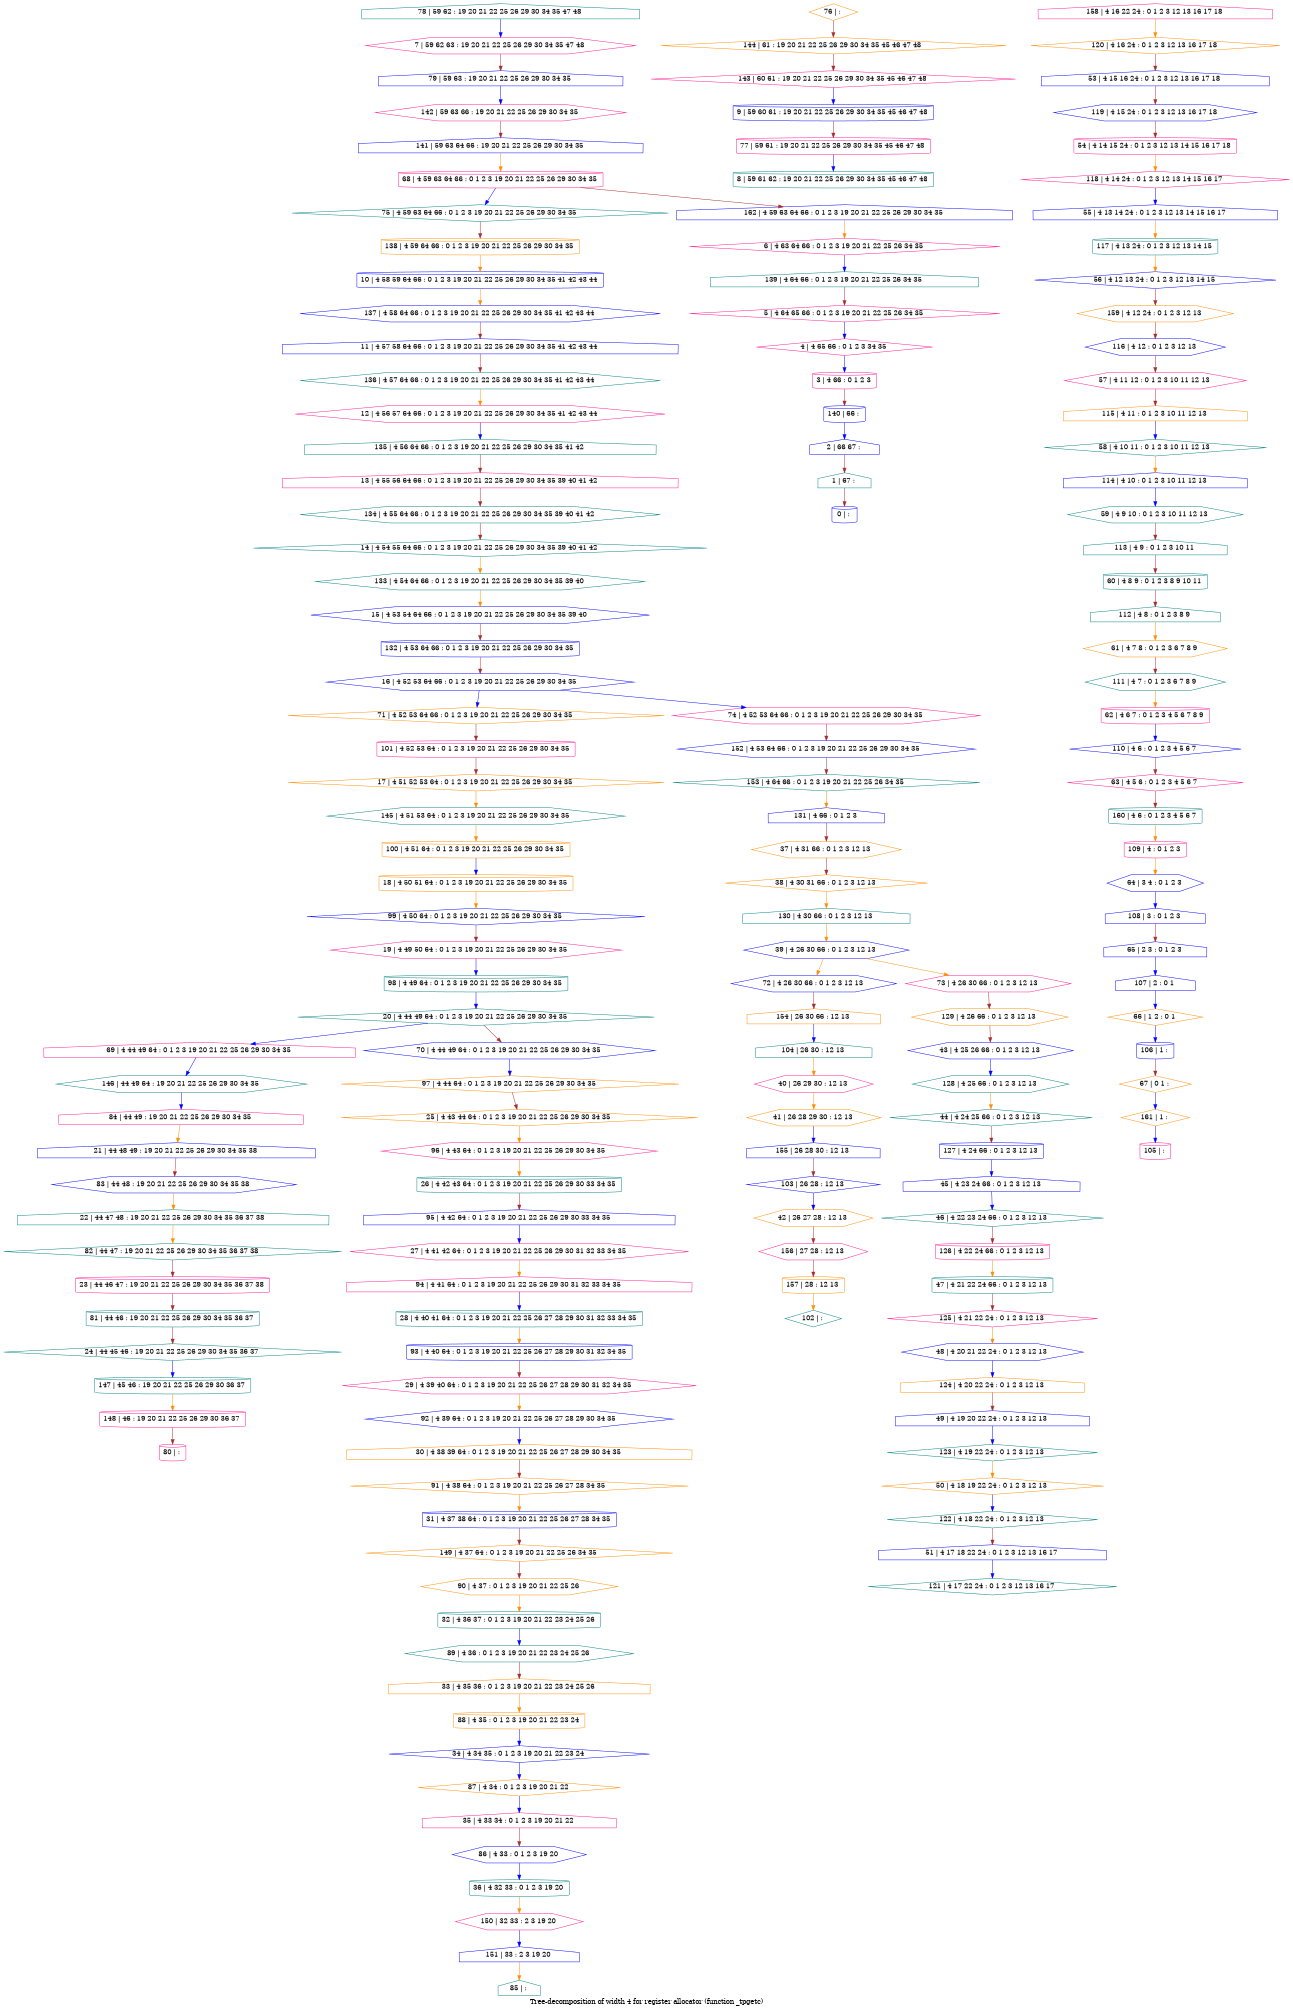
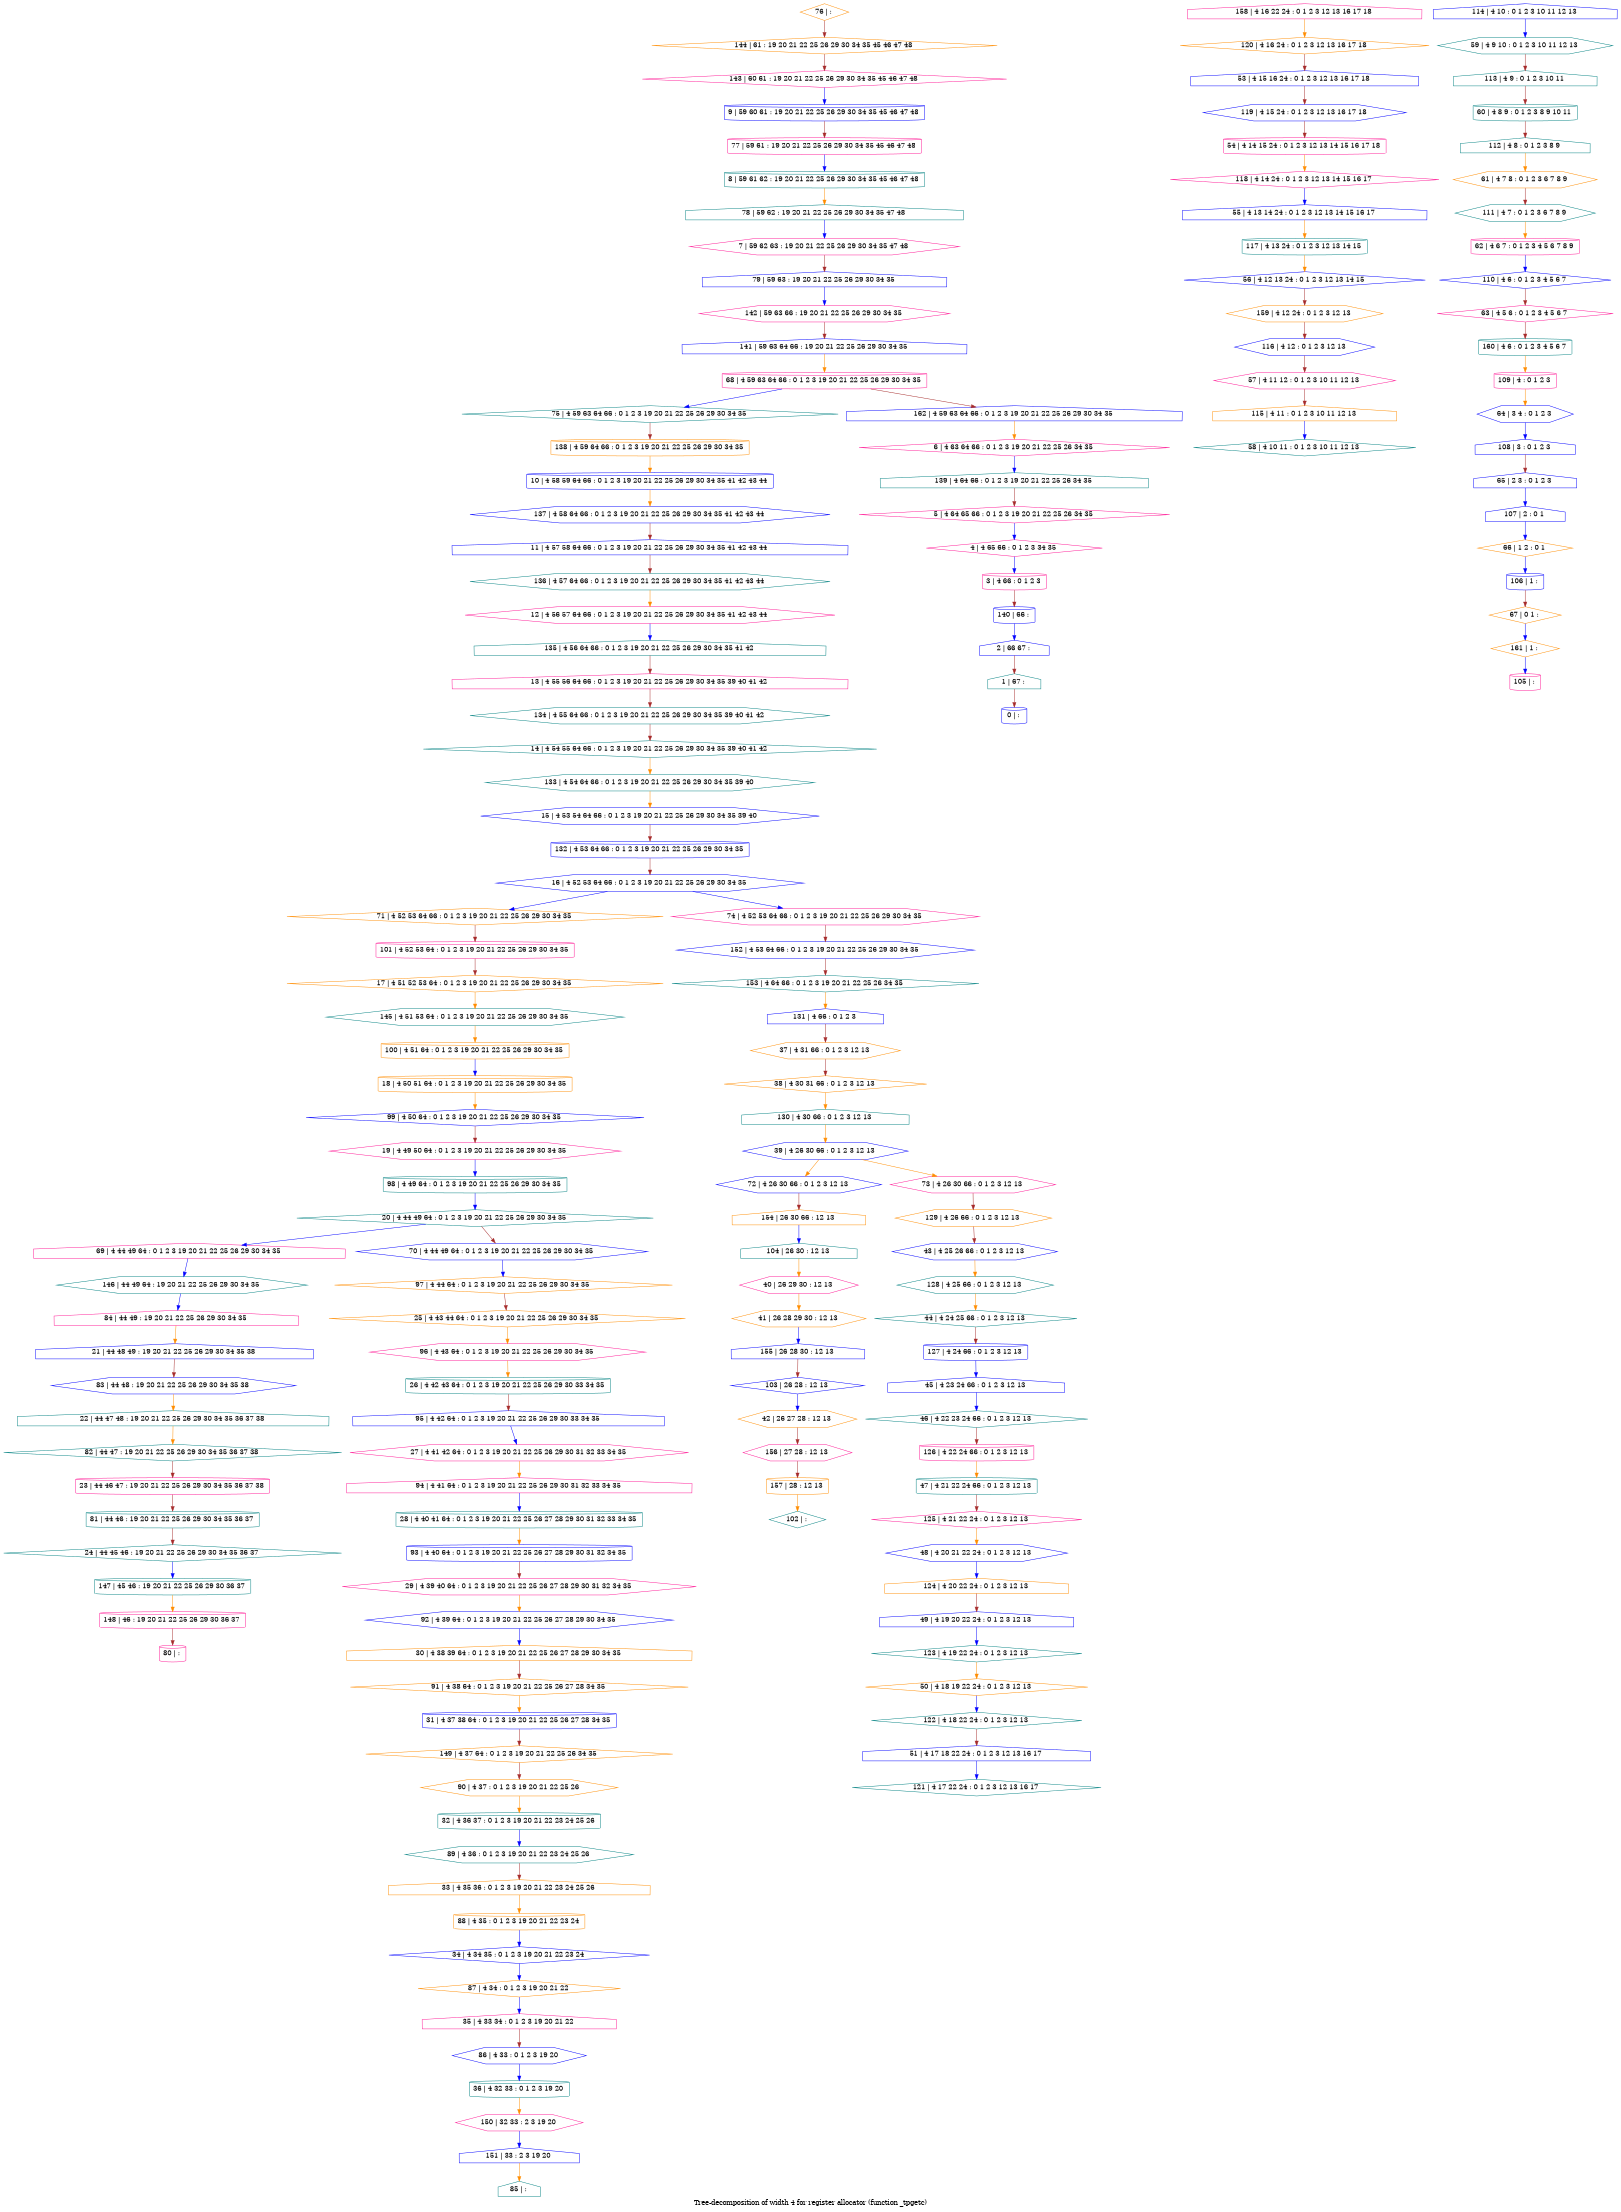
none -> (825, 194)
(1155, 462) -> none
(991, 1065) -> (975, 1266)
